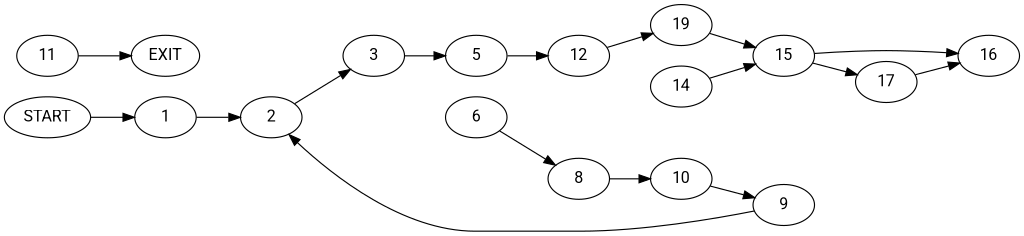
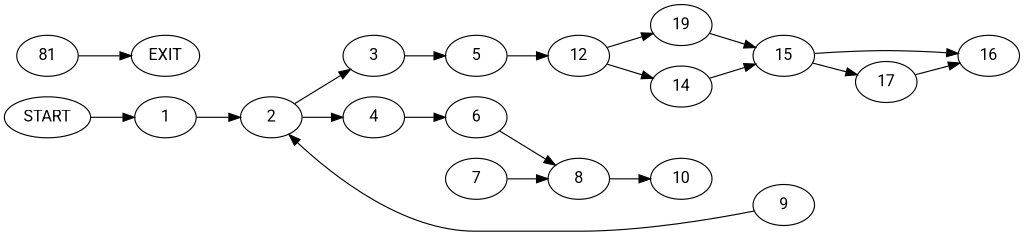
(47, 56) -> (47, 56)
none -> (625, 70)
none -> (374, 117)
none -> (476, 179)
(727, 190) -> none
